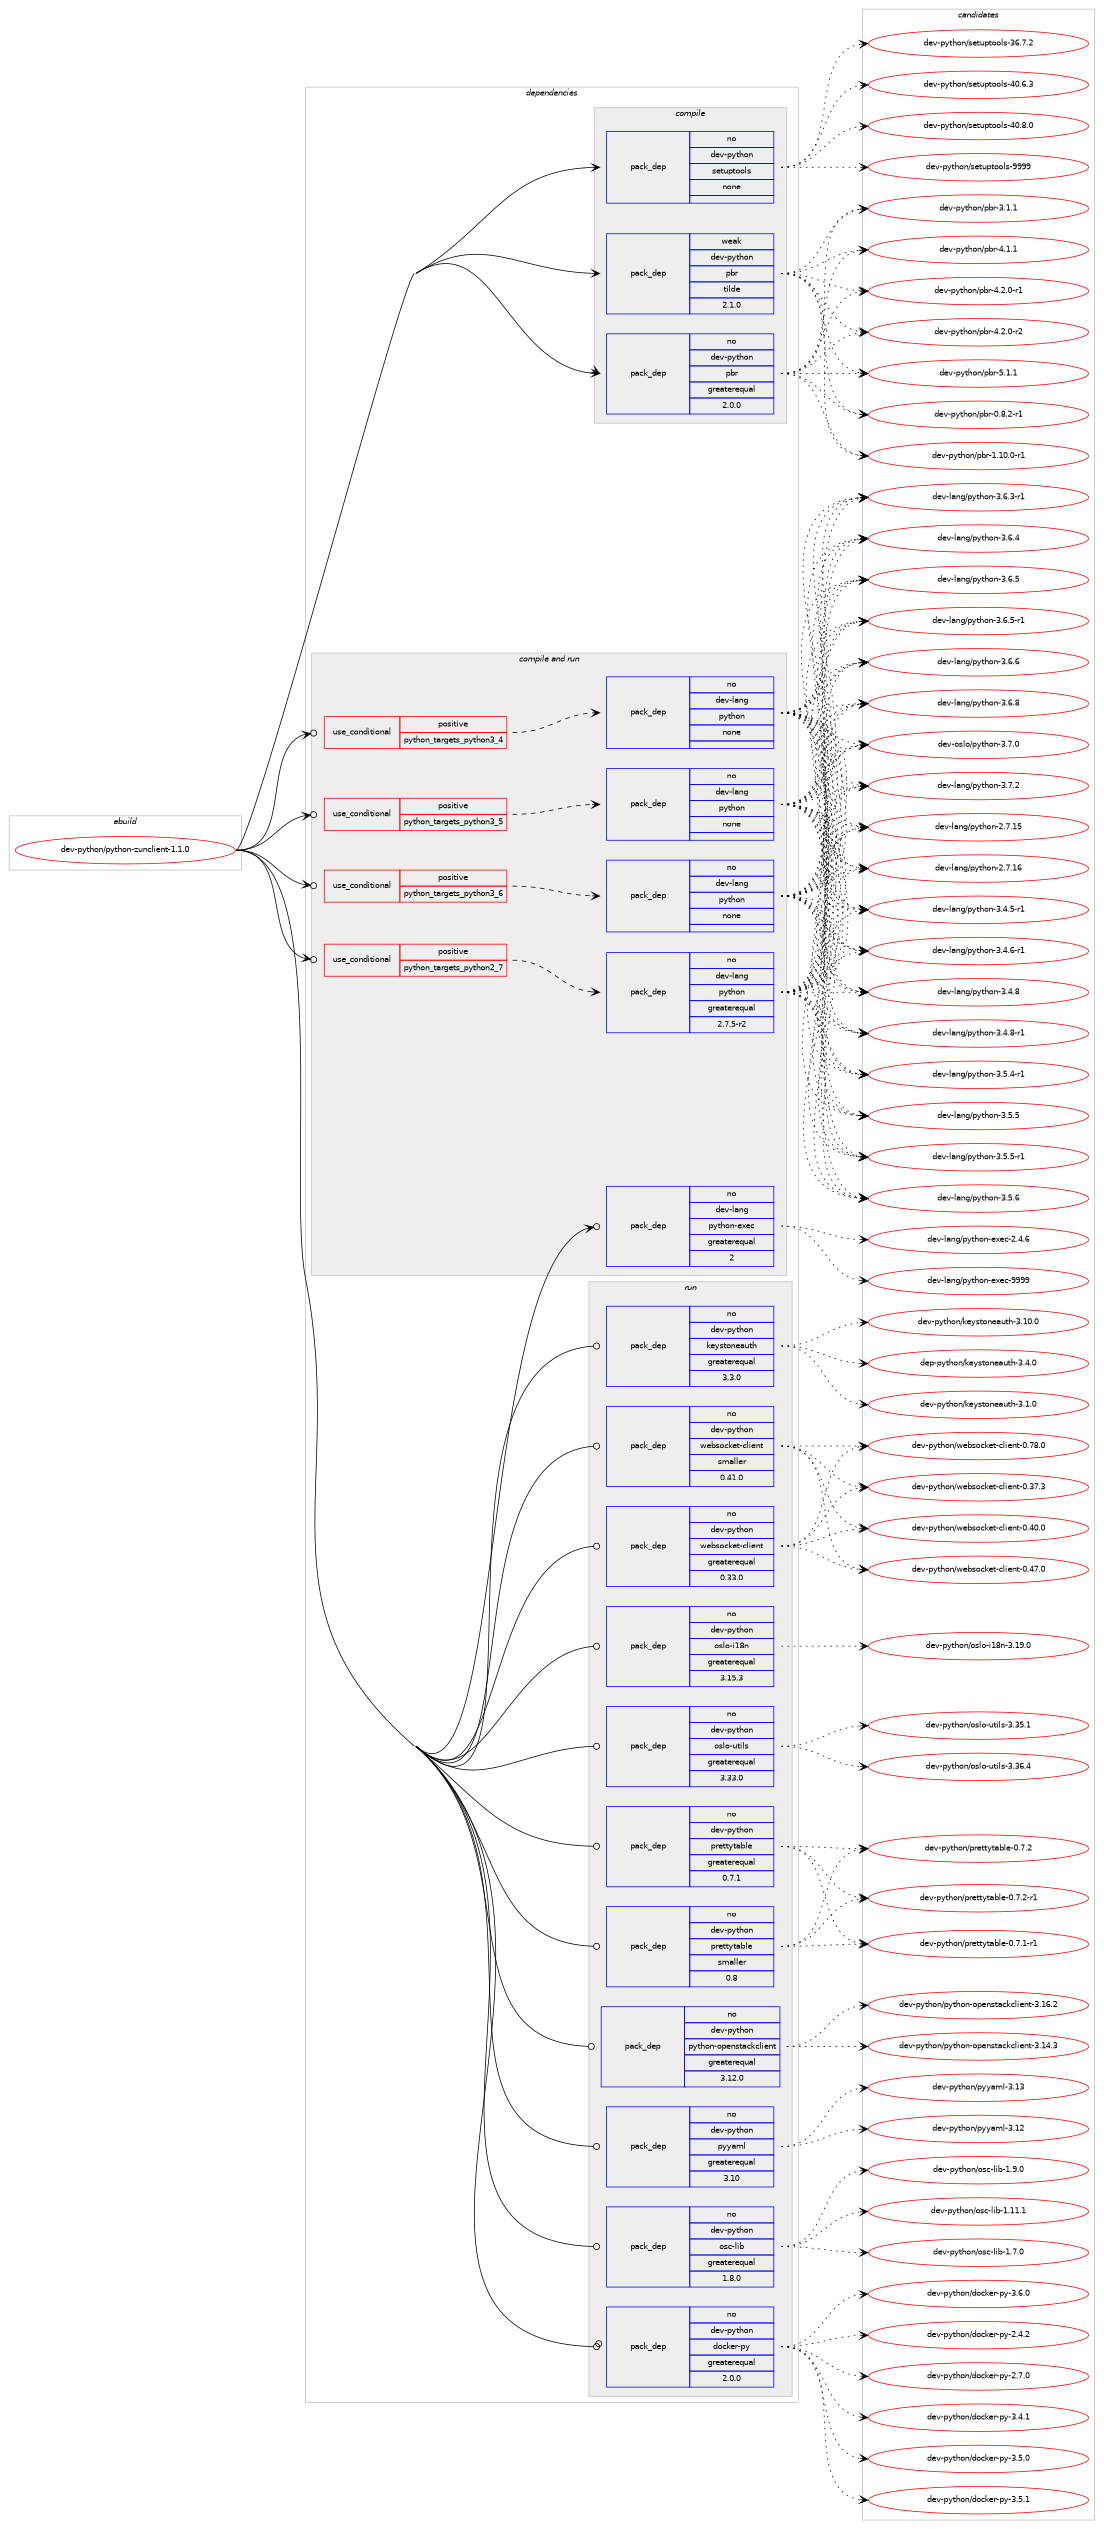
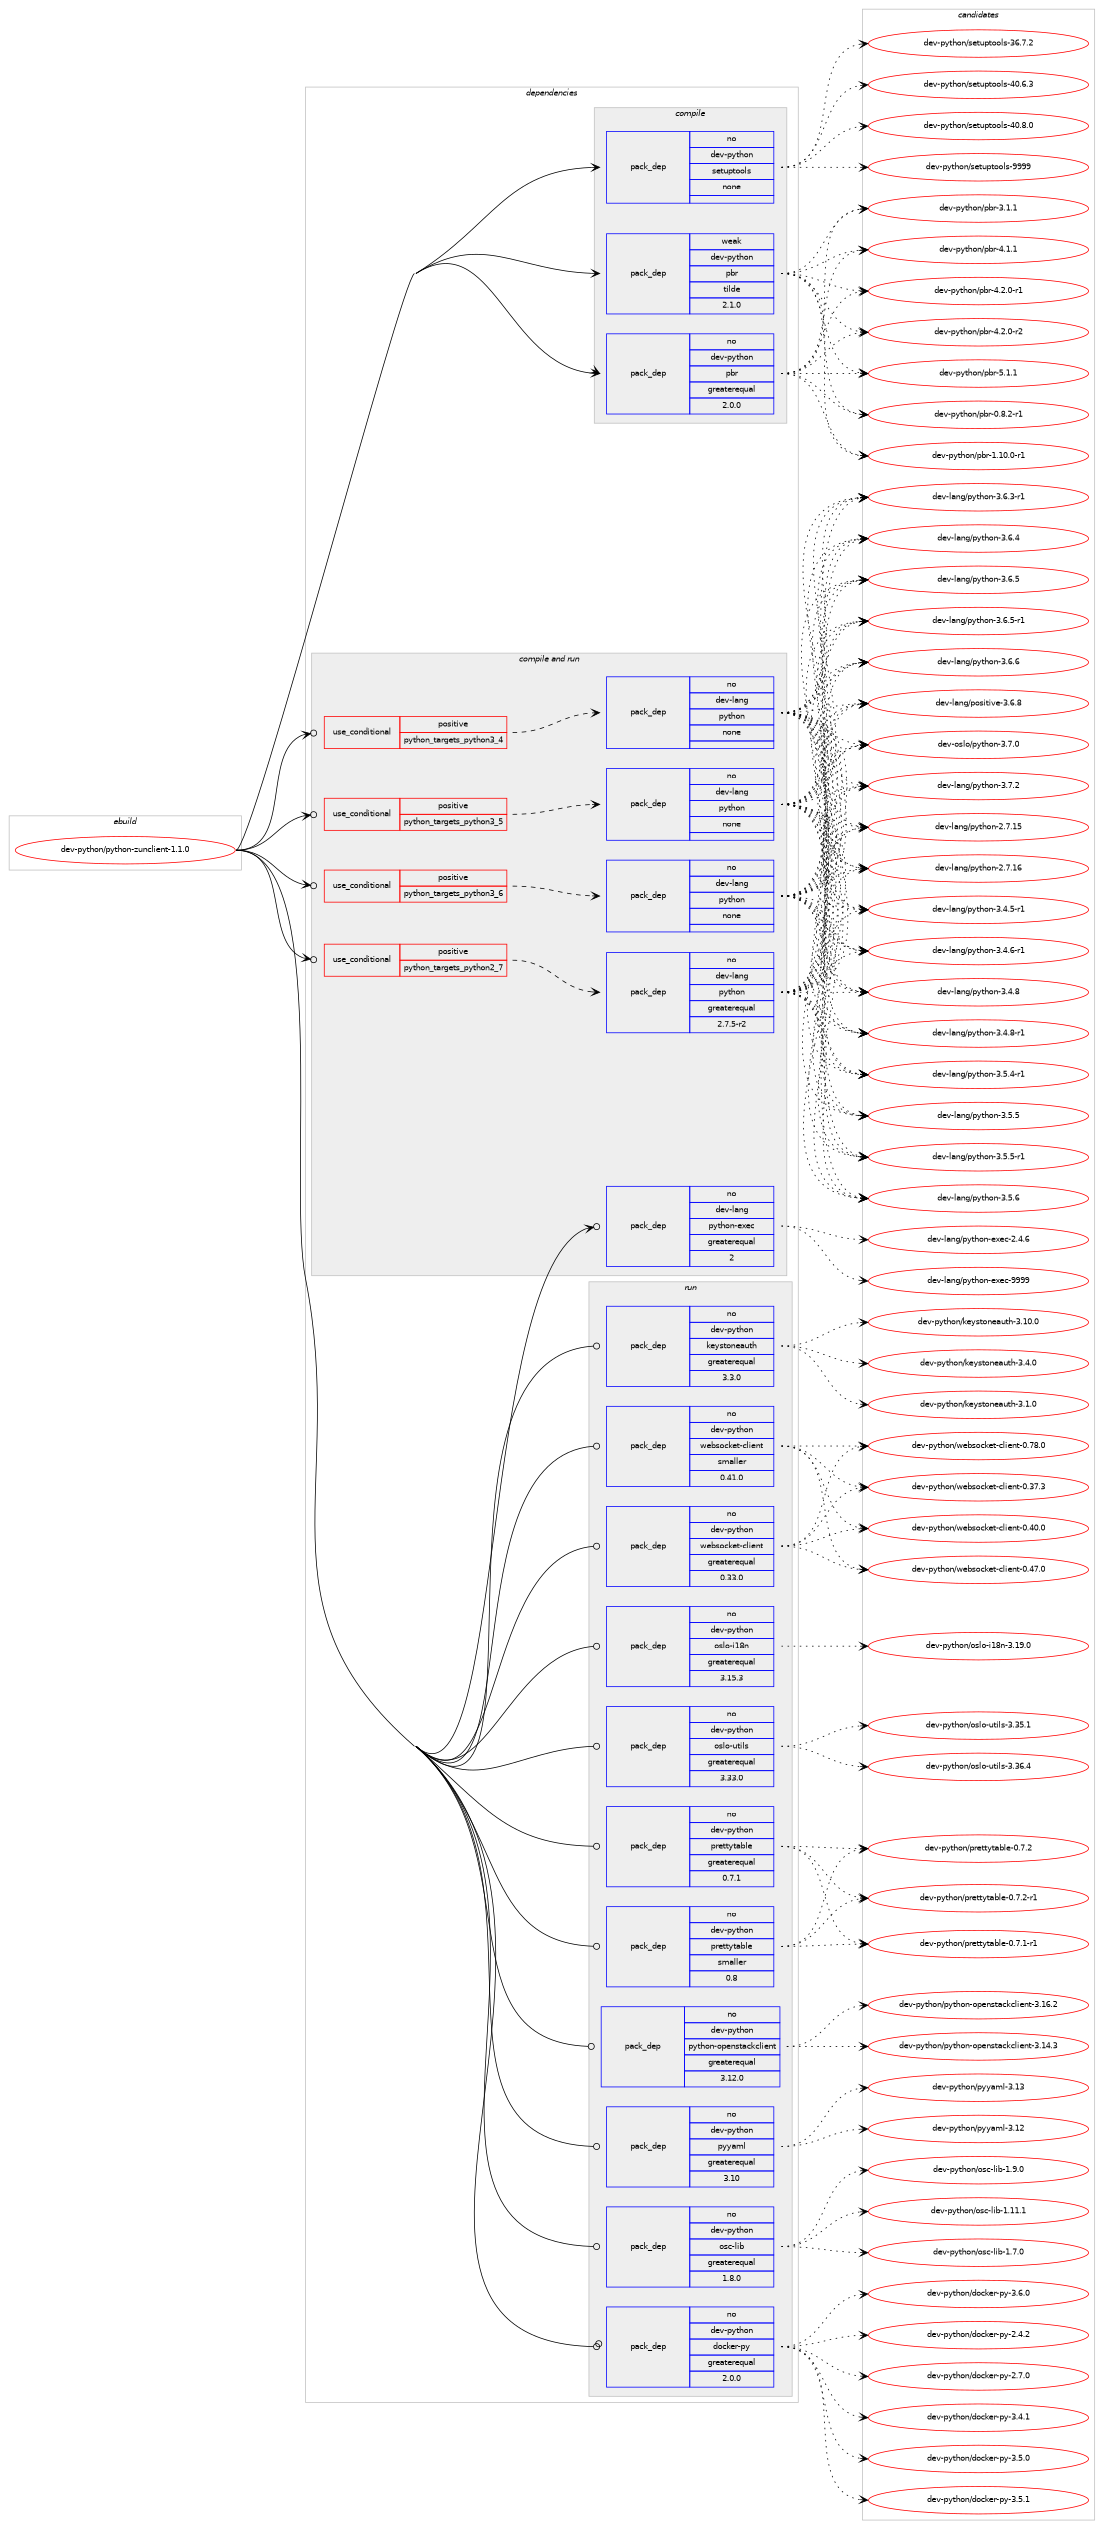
(979, 704) -> (979, 704)
(979, 1364) -> (979, 1364)
